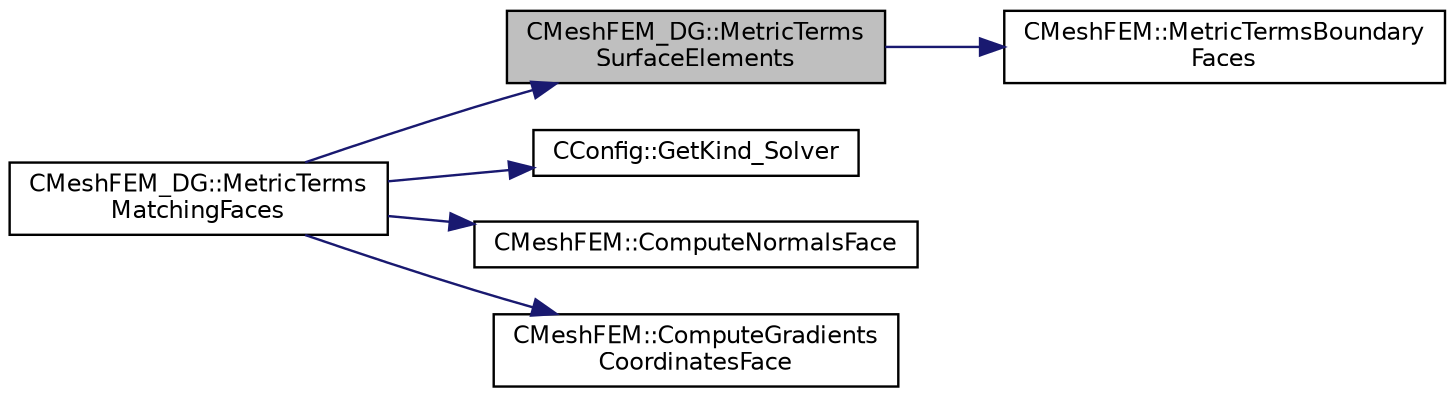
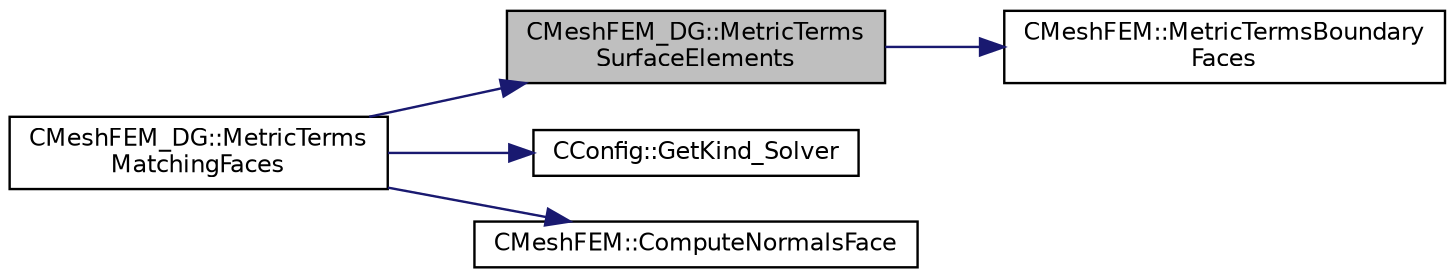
(696, 350) -> none
